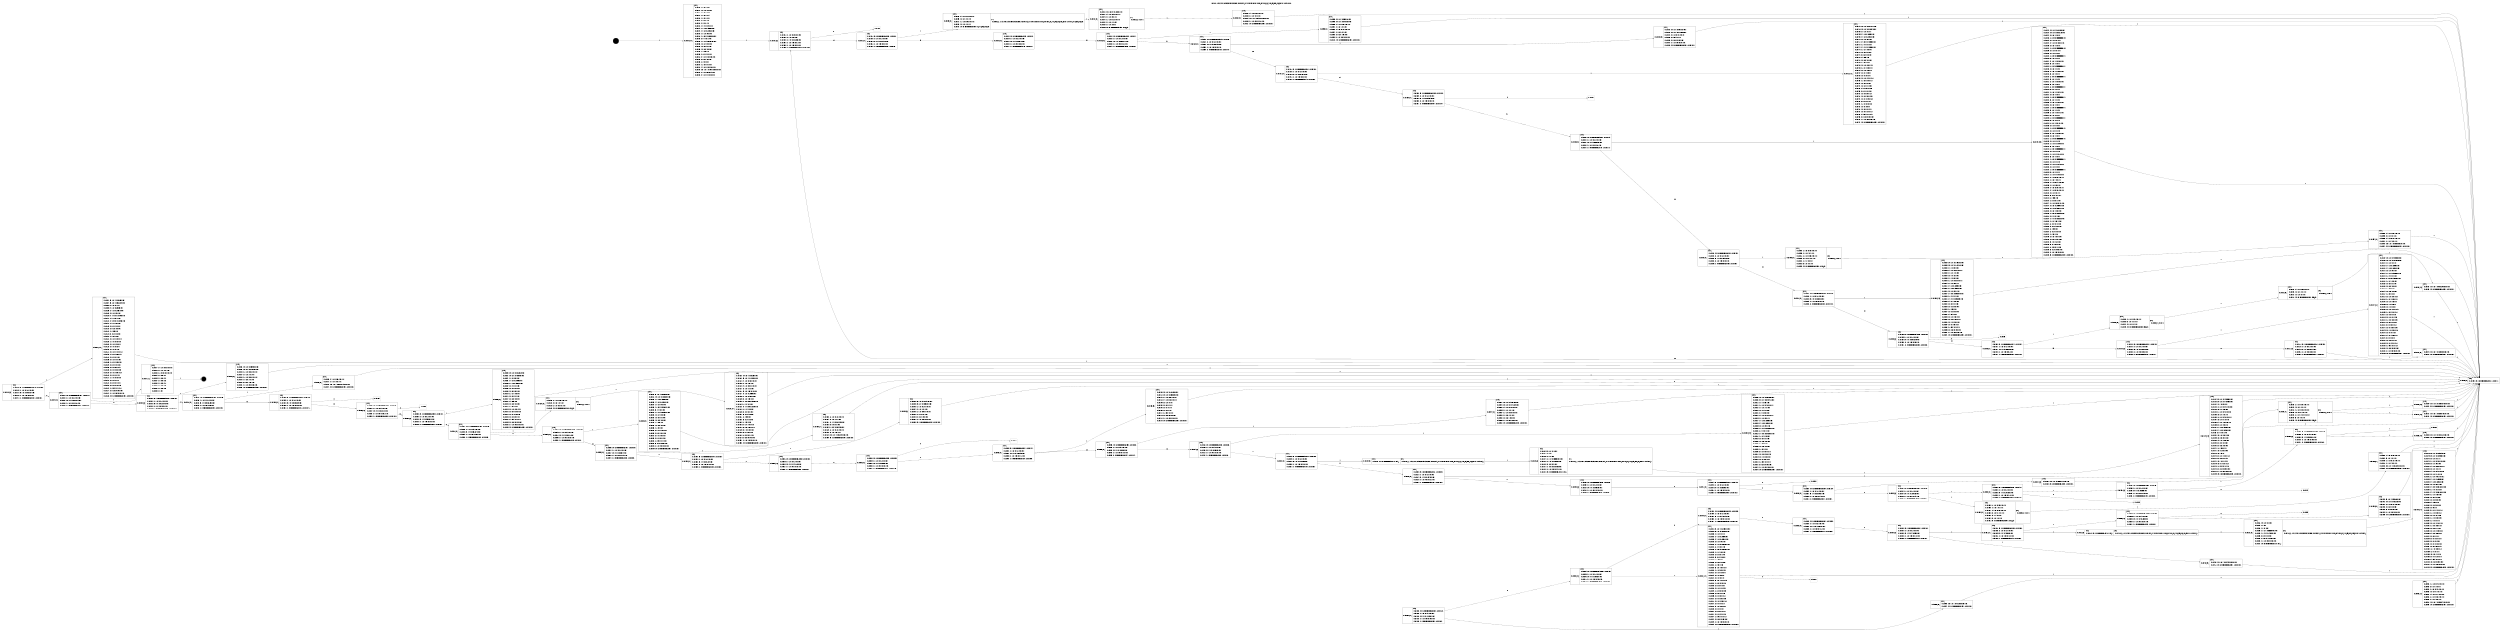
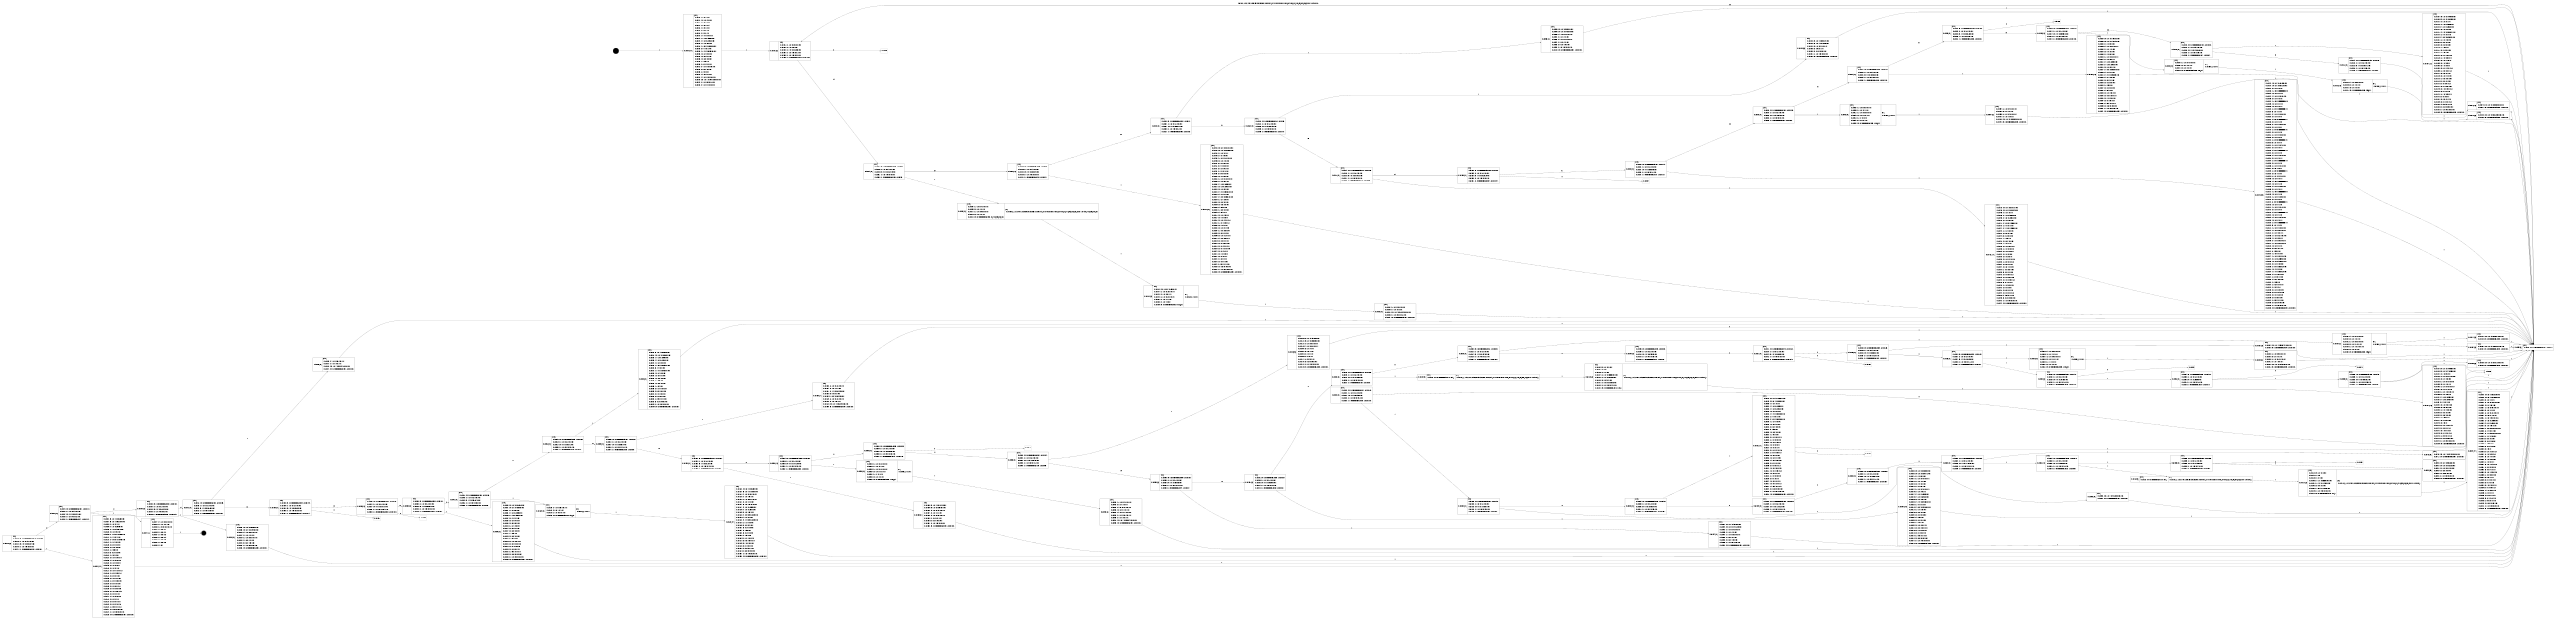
none -> (1222, 210)
none -> (1352, 395)
none -> (884, 471)
